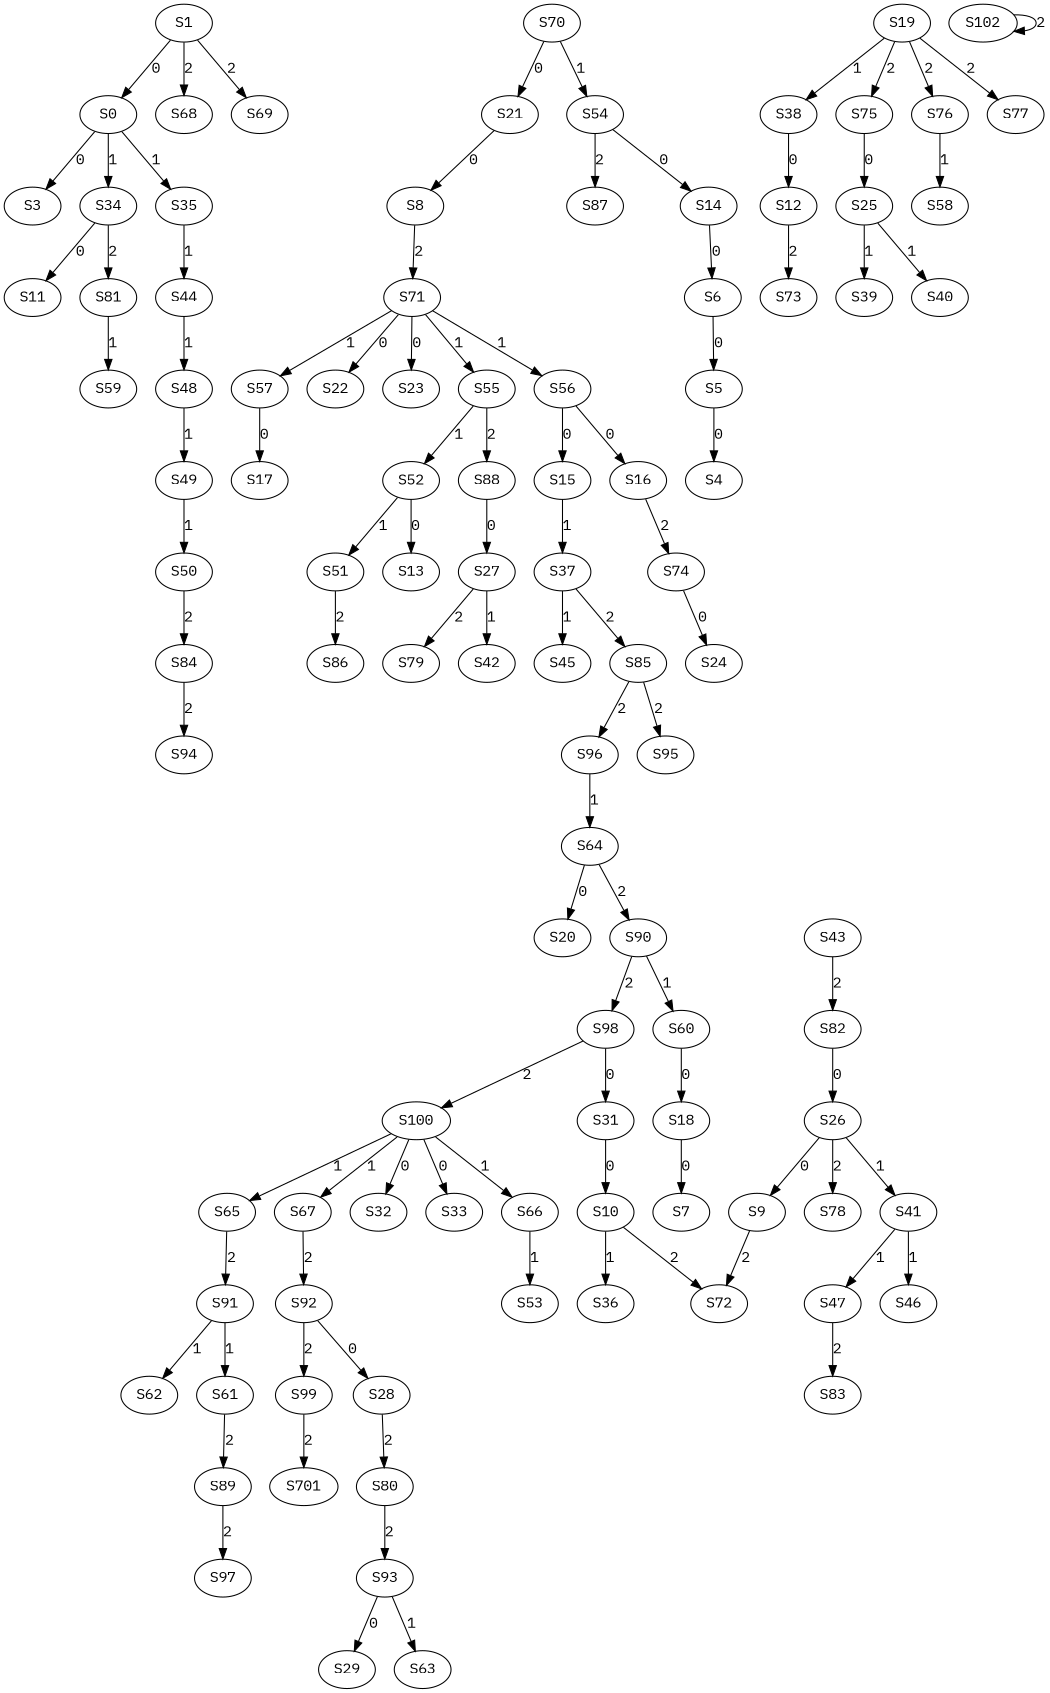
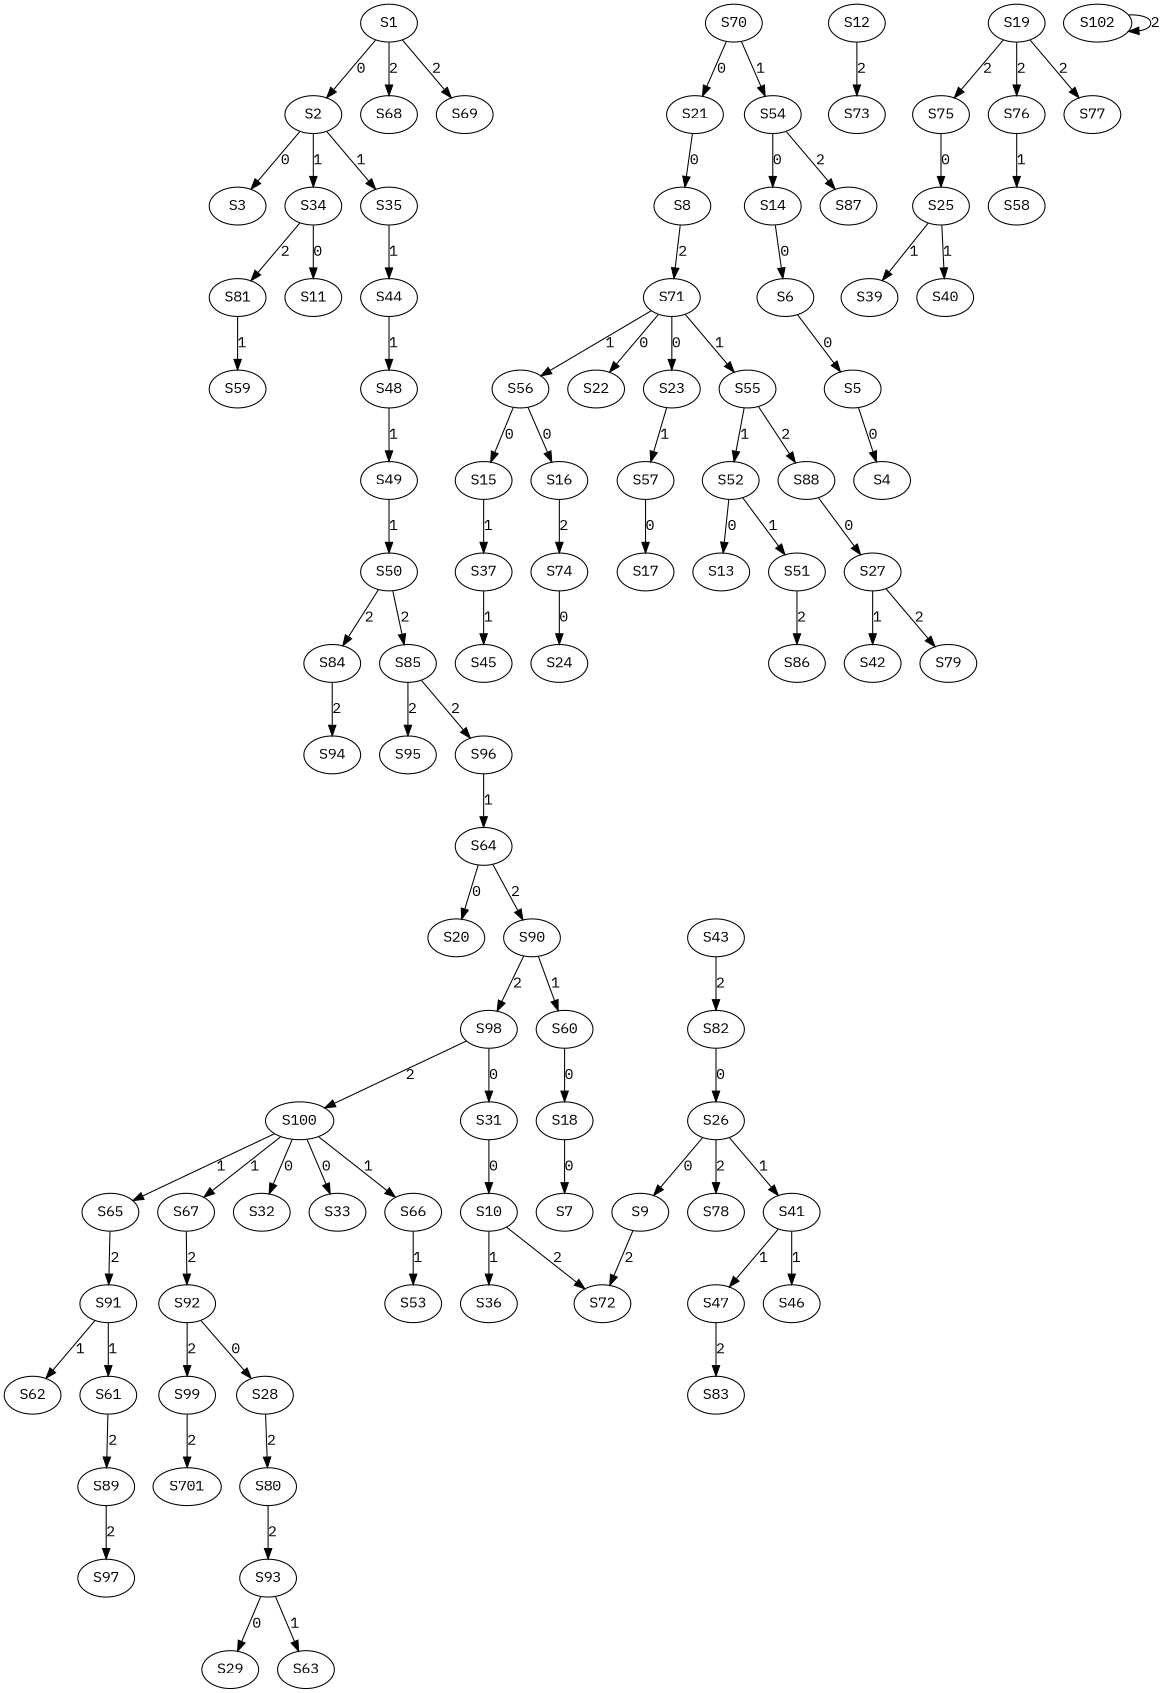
(108, 115) -> (313, 115)
(789, 115) -> none
(341, 341) -> (660, 430)
(597, 614) -> (397, 613)
